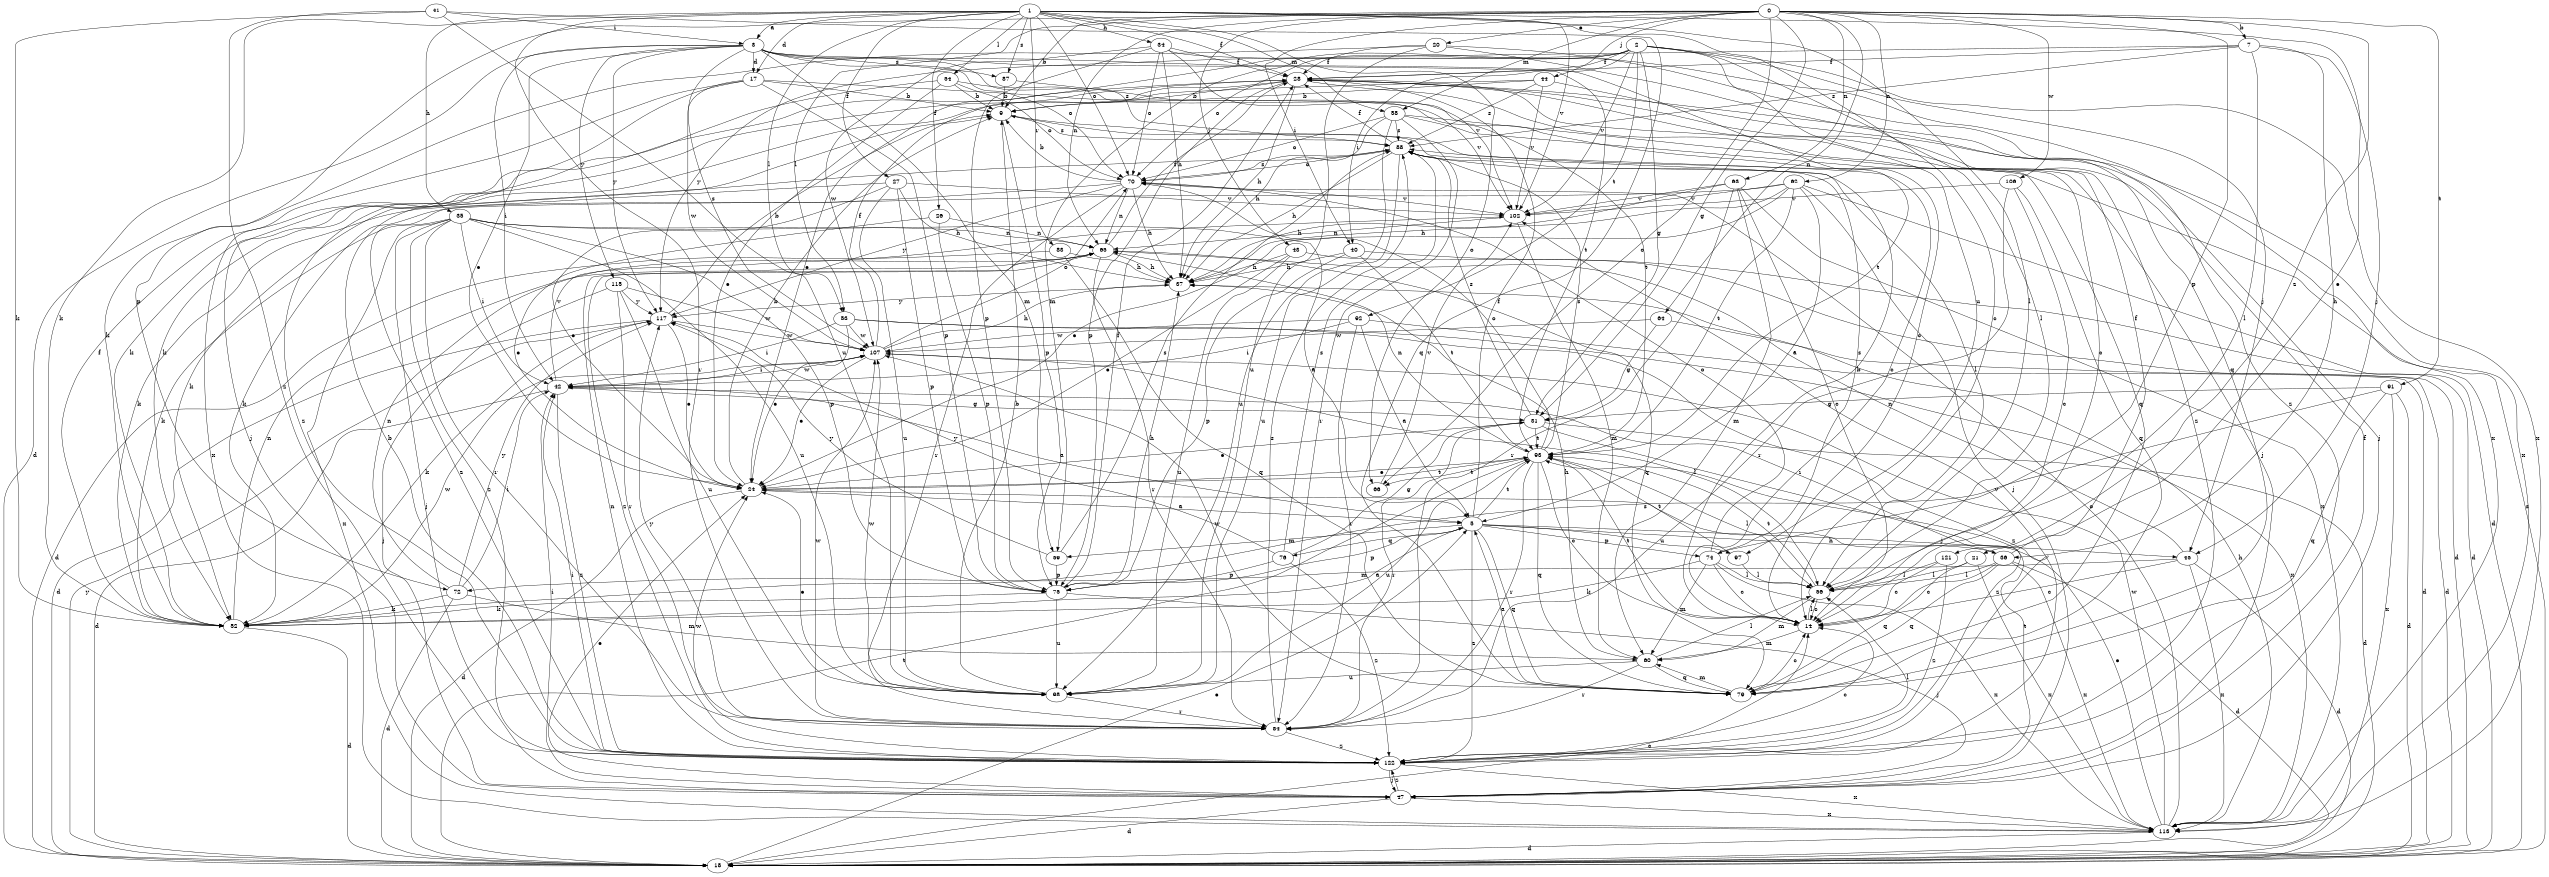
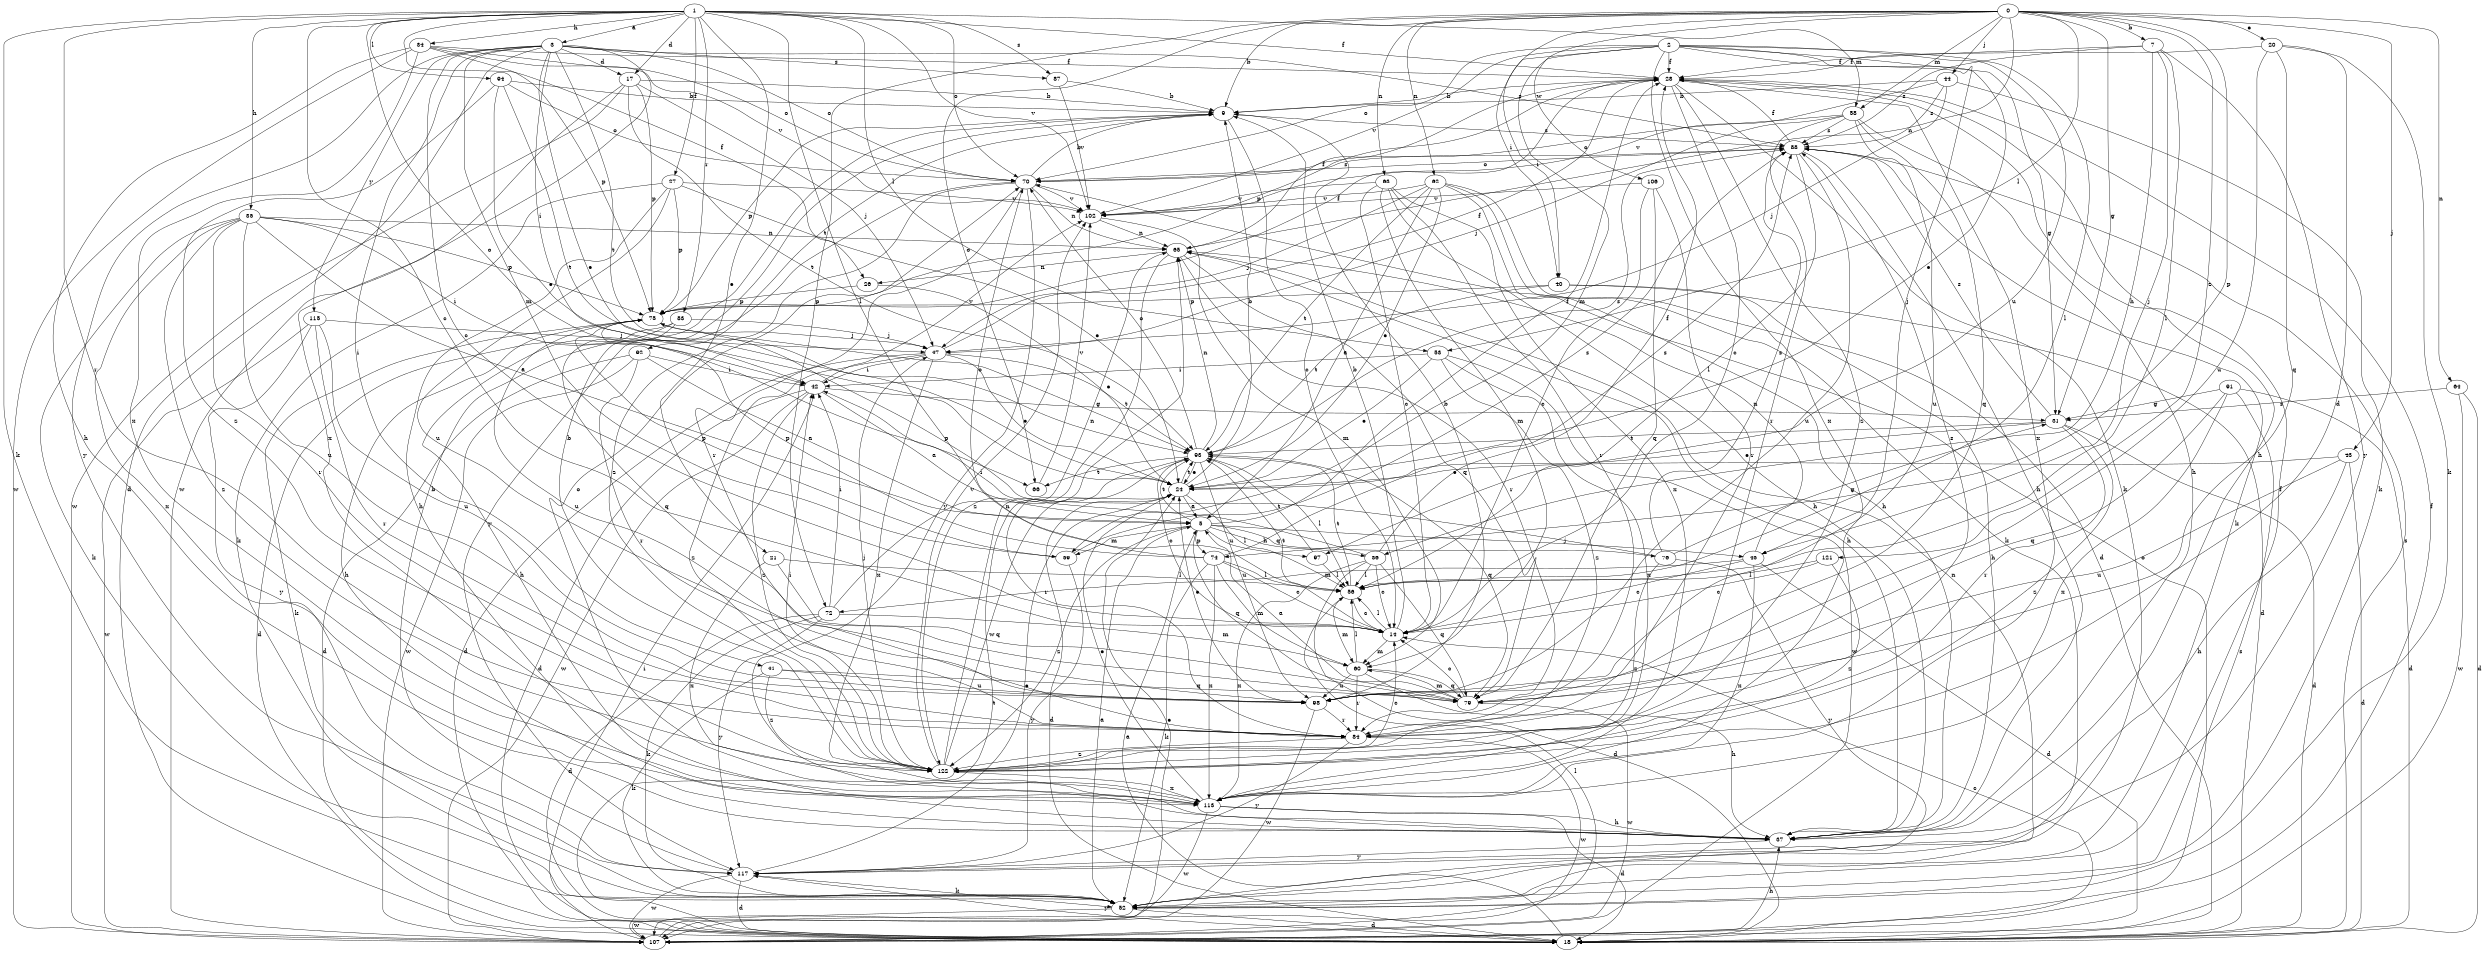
(2293, 20) -> none
(600, 29) -> (374, 420)
(948, 79) -> (501, 79)
(713, 199) -> (182, 490)
(1020, 232) -> (1024, 267)
(1547, 232) -> (891, 183)
(1150, 233) -> (945, 507)
(1628, 370) -> (2282, 404)
(2290, 404) -> (2338, 404)
(1279, 569) -> (846, 474)
(1217, 695) -> (1128, 737)
(1721, 741) -> (1245, 544)
(654, 785) -> (808, 327)
